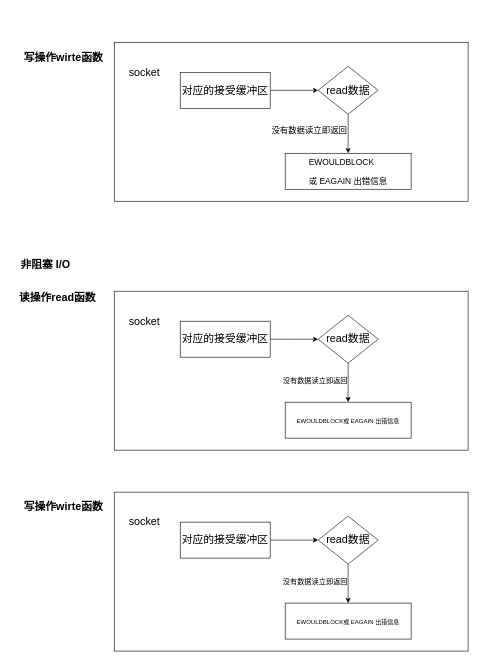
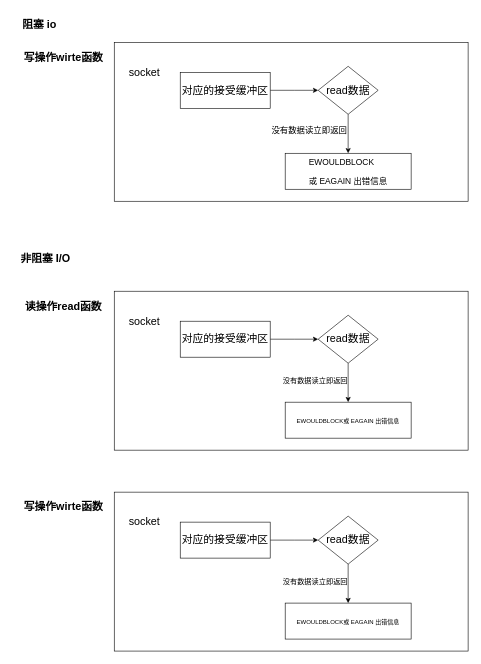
none -> (39, 24)
(45, 264) -> (45, 258)
(57, 297) -> (63, 306)
